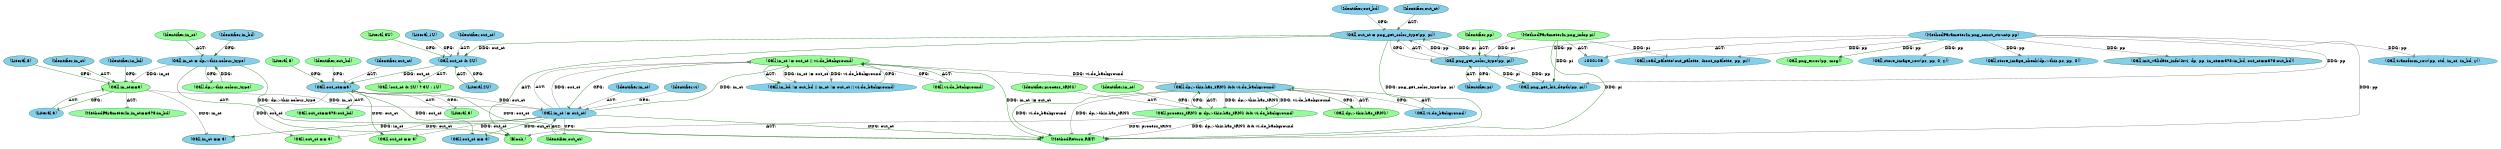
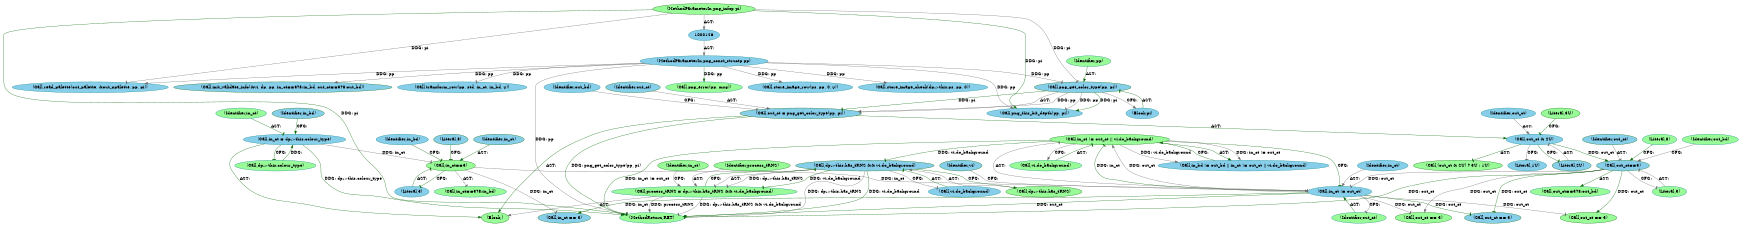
(425, 35) -> (1527, 166)
(1760, 44) -> (704, 47)
(440, 48) -> (1527, 151)
(492, 48) -> (1217, 126)
(1406, 56) -> none
(1018, 73) -> (969, 147)
(458, 77) -> (1560, 151)
(1479, 87) -> (1142, 113)
(1553, 87) -> (1035, 113)
(128, 113) -> (470, 192)
